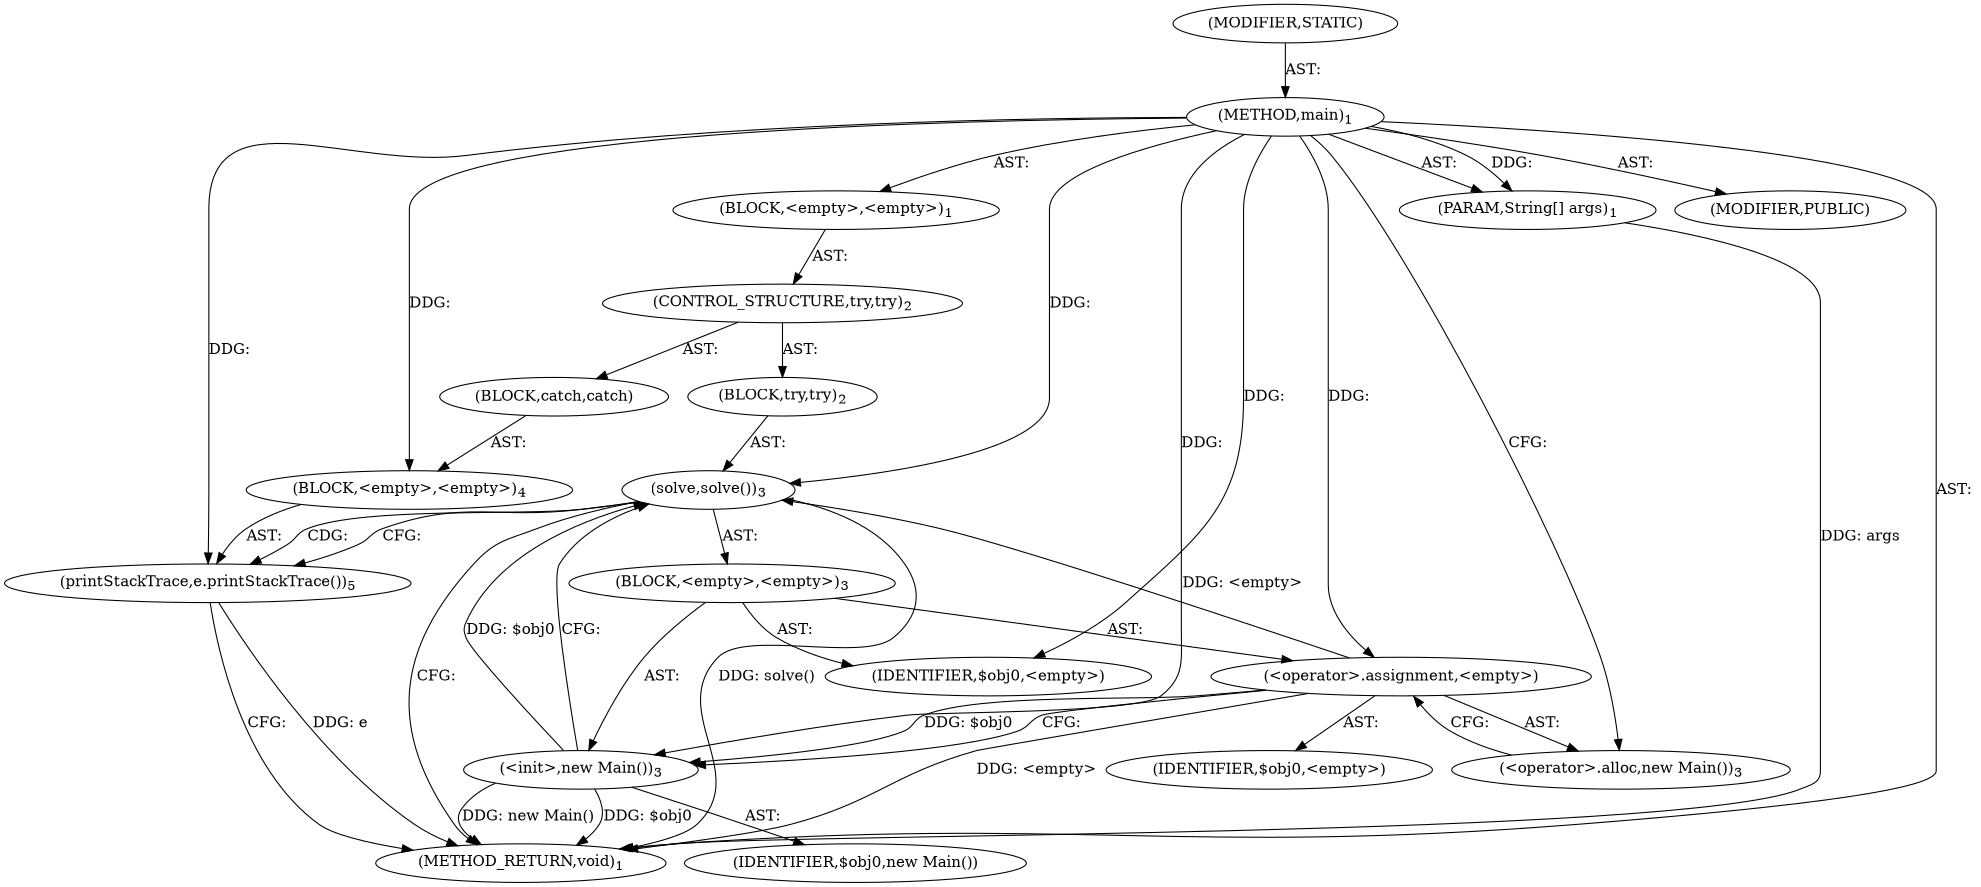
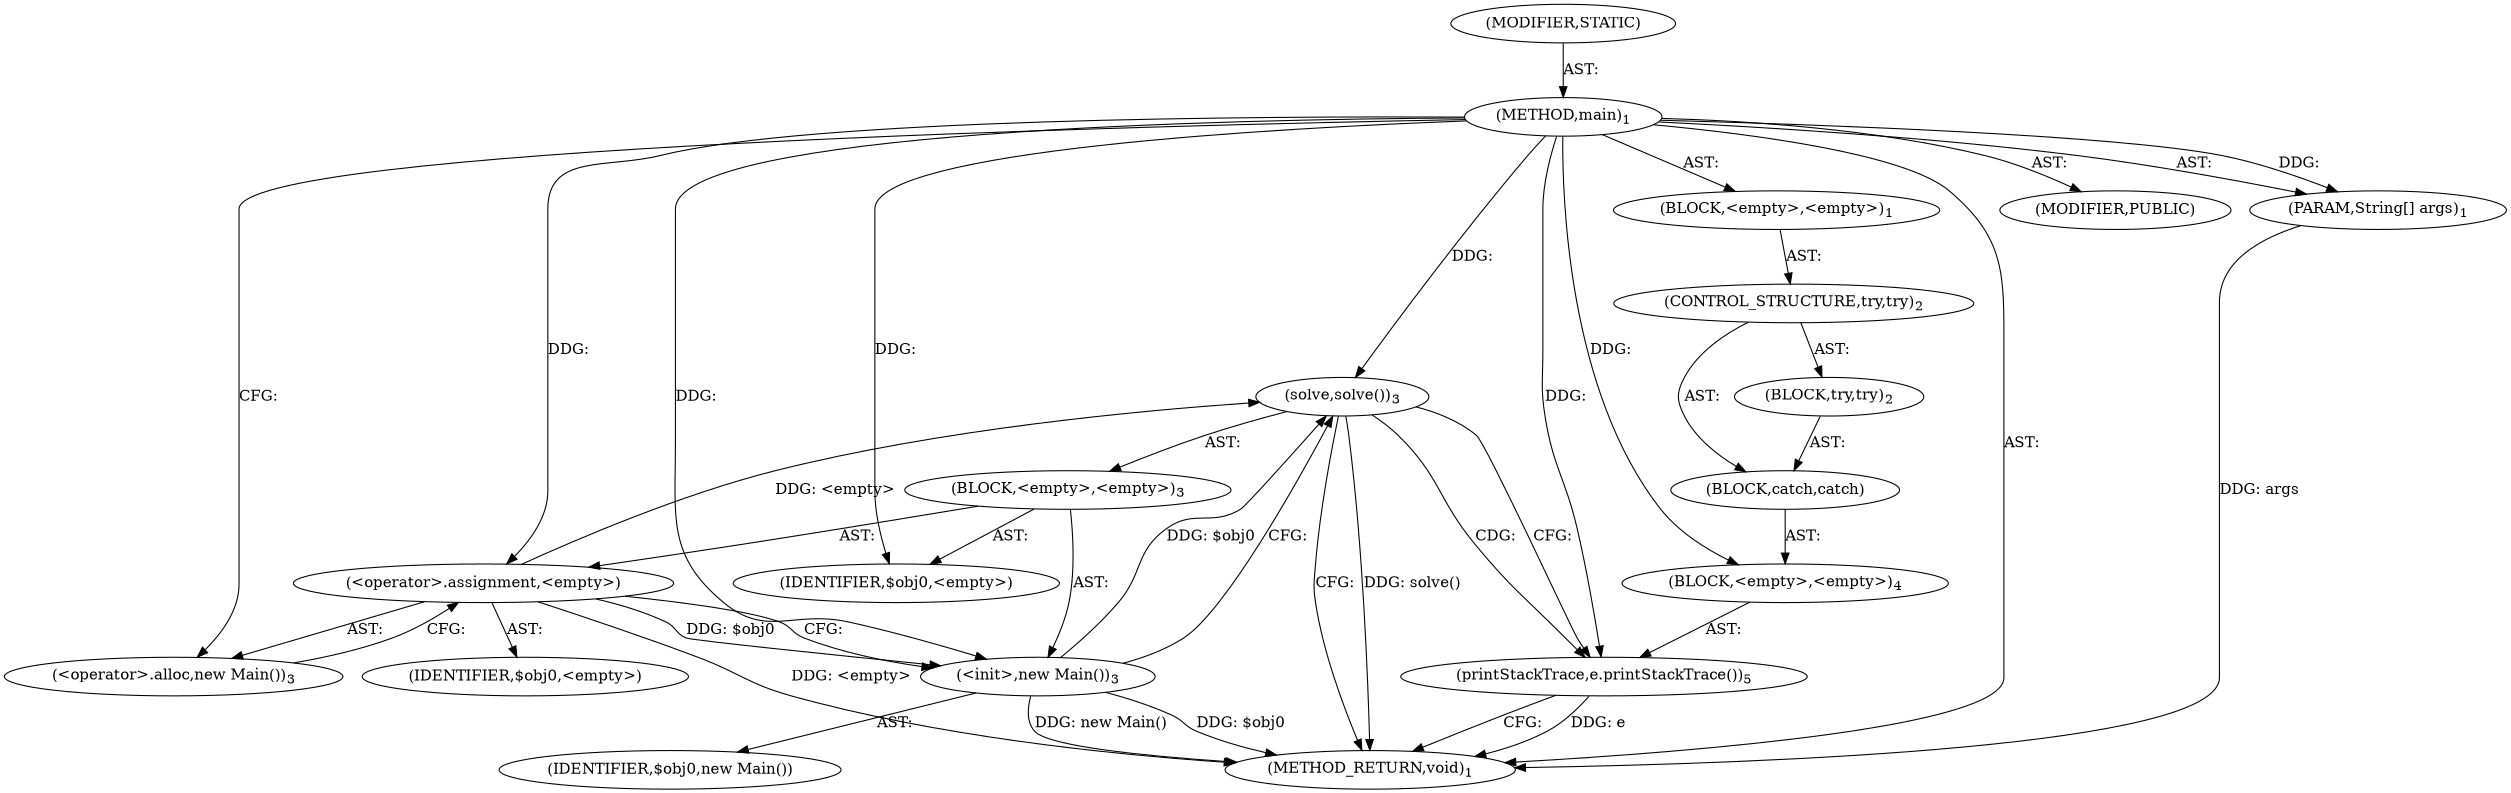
(749, 439) -> (1810, 438)
